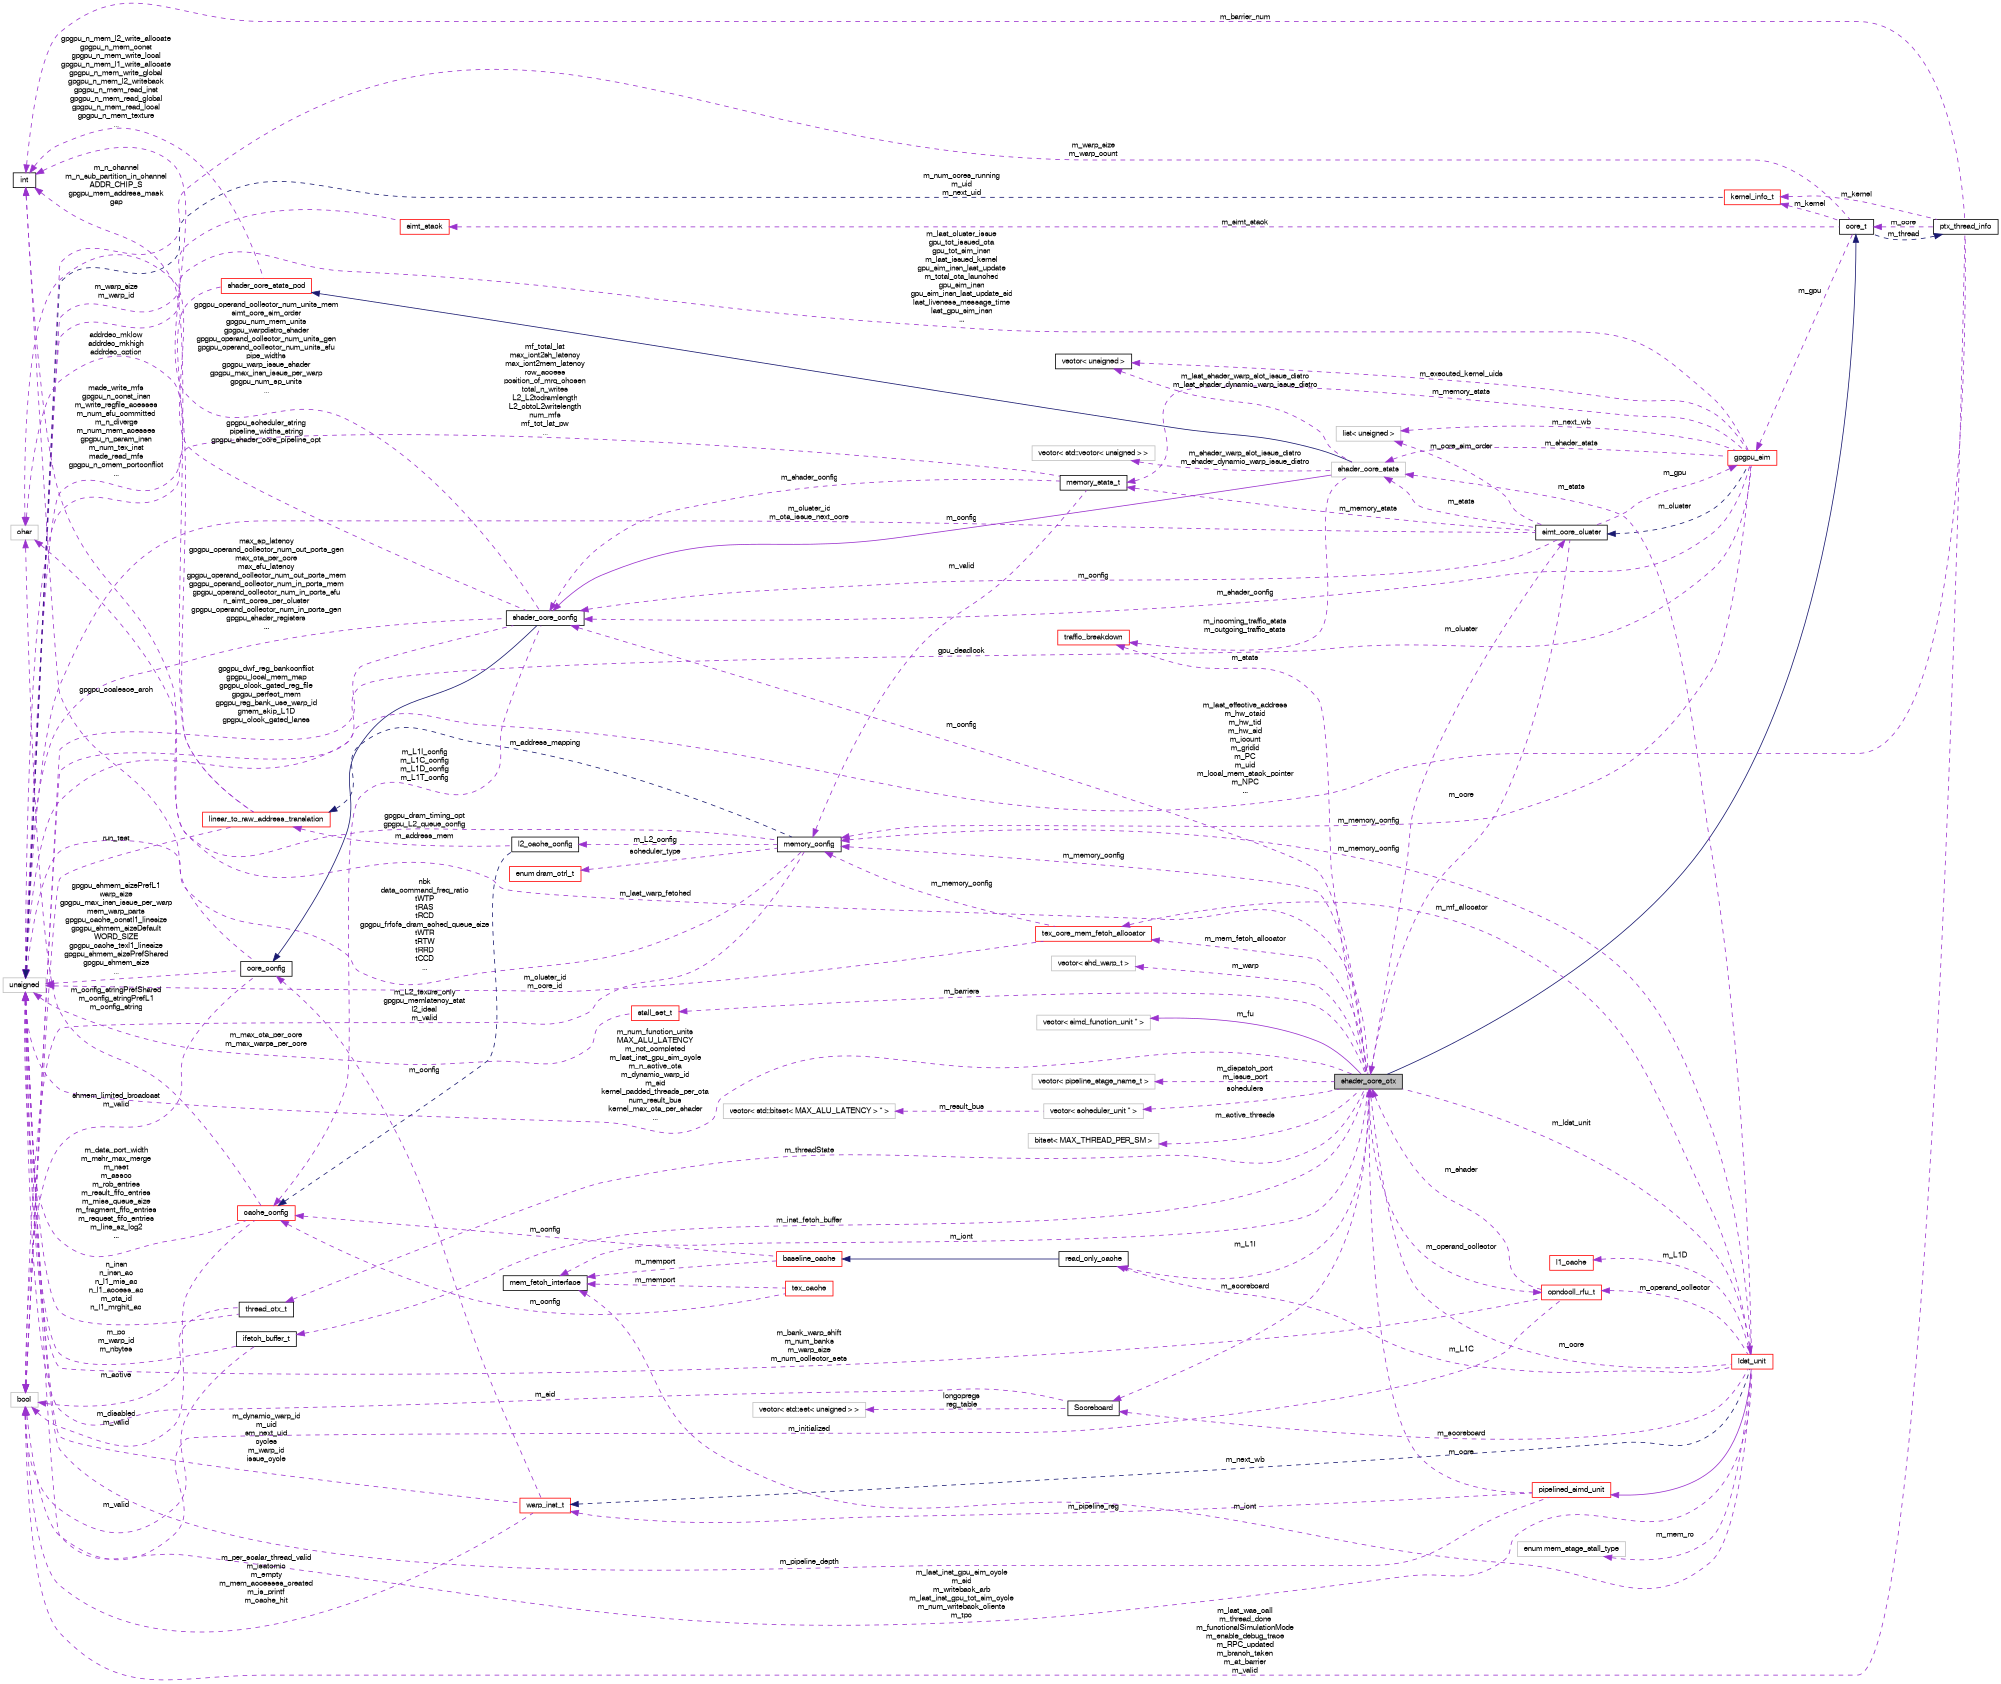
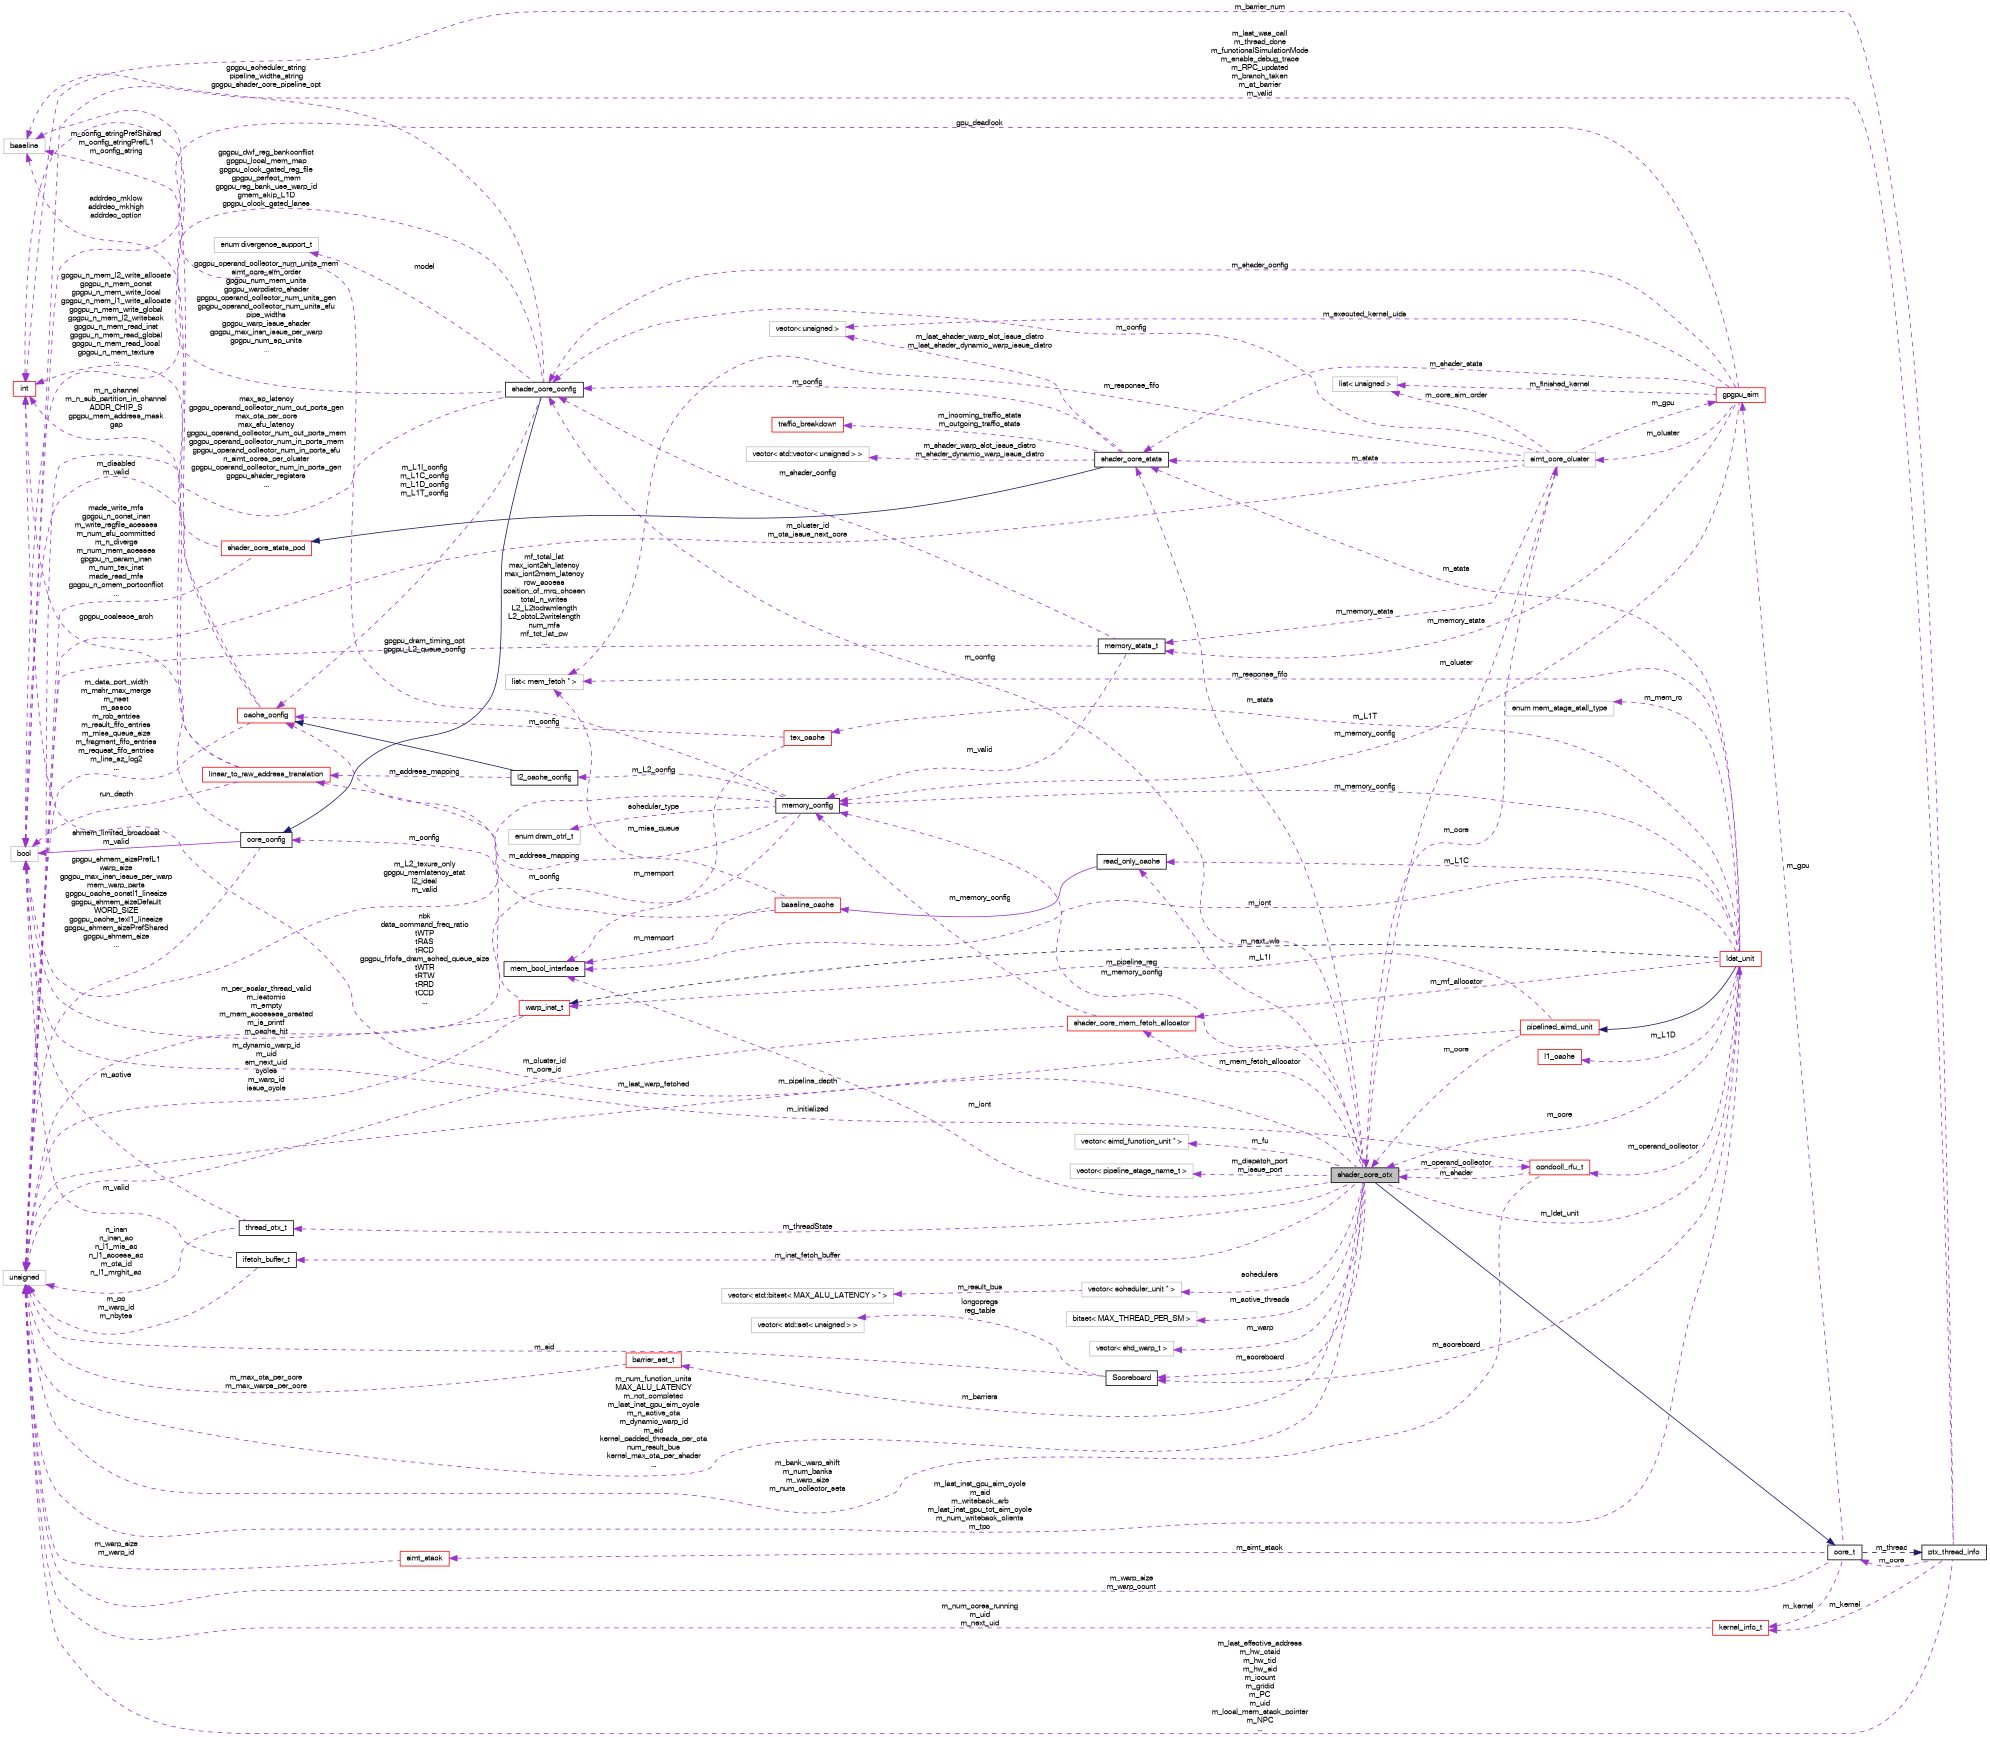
(24, 180) -> (24, 389)
(522, 197) -> (725, 1628)
none -> (266, 245)
(587, 291) -> none
(1094, 361) -> (808, 329)
(1572, 422) -> (1560, 385)
(1368, 470) -> (1132, 460)
(1693, 519) -> (1677, 447)
(940, 532) -> (864, 388)
(24, 533) -> (24, 146)
(1572, 533) -> (1560, 460)
none -> (544, 682)
none -> (1347, 722)
(543, 754) -> (548, 867)
(1328, 784) -> (1275, 813)
(425, 836) -> (425, 772)
(116, 839) -> (116, 794)
(545, 874) -> (544, 837)
(1094, 934) -> (1132, 1024)
(655, 1013) -> (654, 1360)
(1266, 1027) -> (1272, 1151)
(476, 1070) -> (408, 746)
(77, 1133) -> (143, 847)
(954, 1259) -> (982, 916)
(545, 1283) -> (544, 969)
(1716, 1466) -> (1682, 1016)
